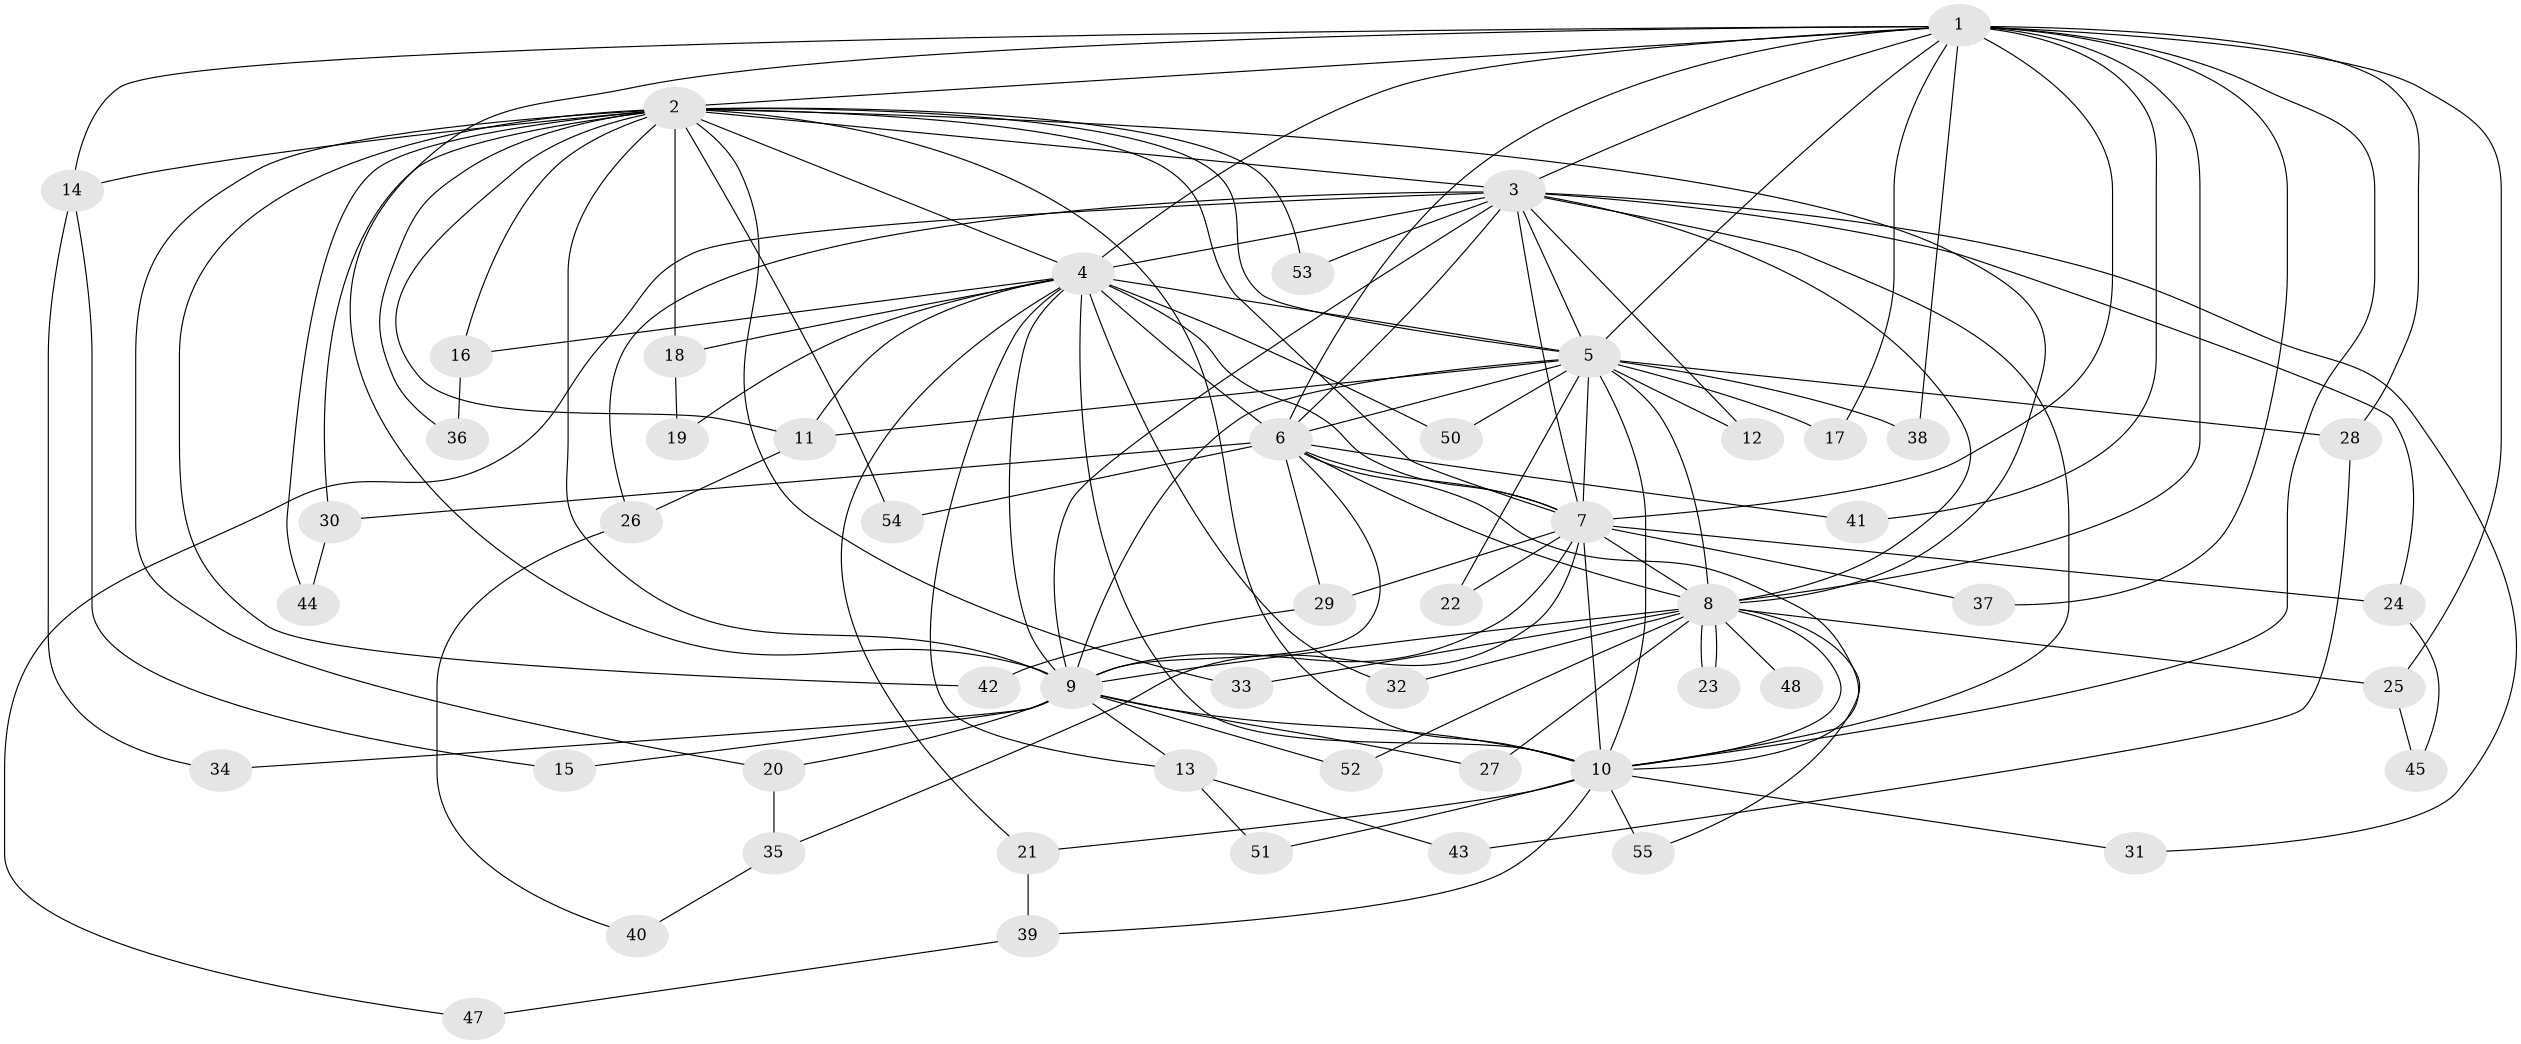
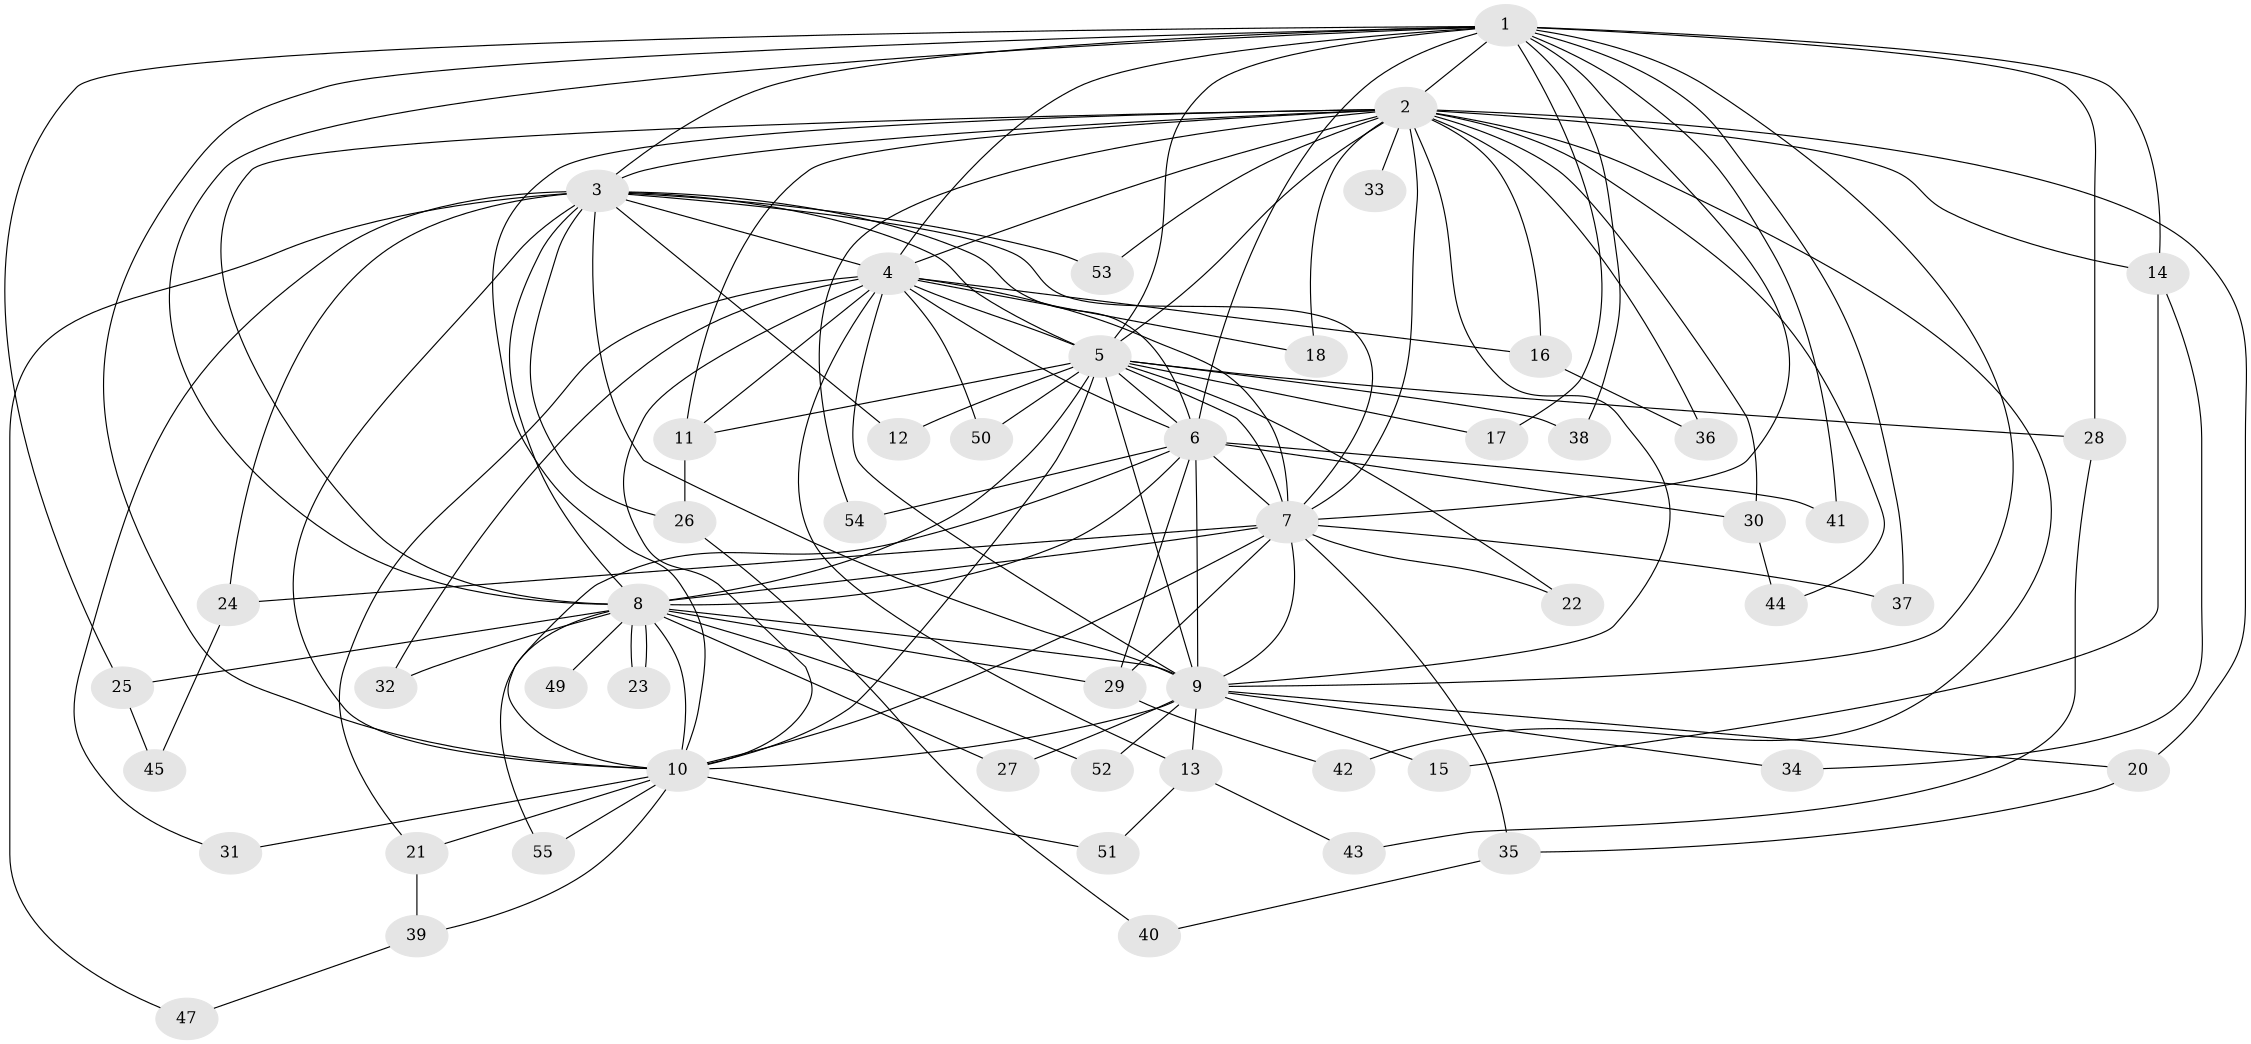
(677, 439) -> none
(1475, 646) -> (877, 646)
(1792, 688) -> (556, 688)
